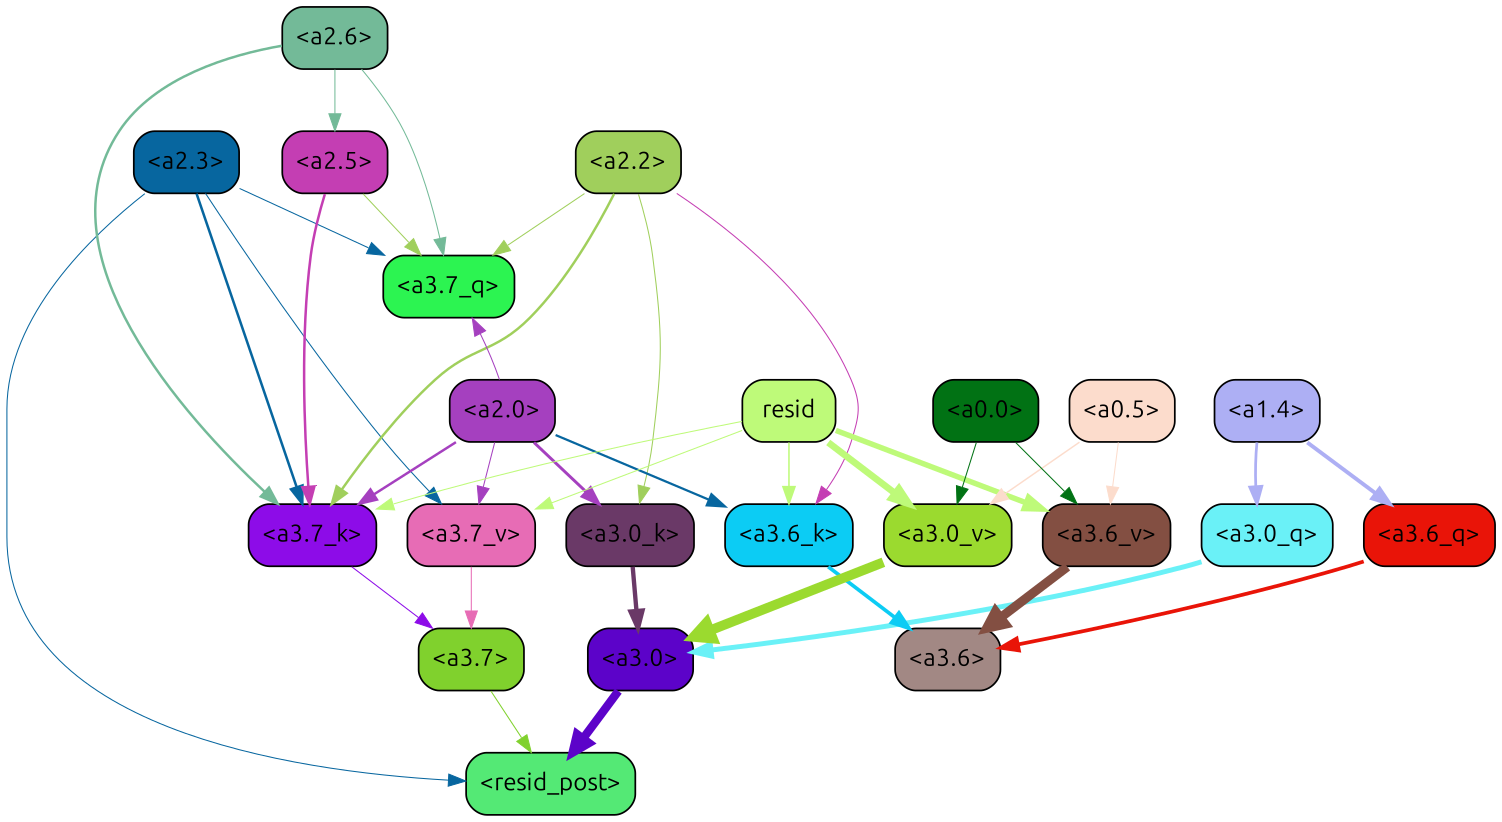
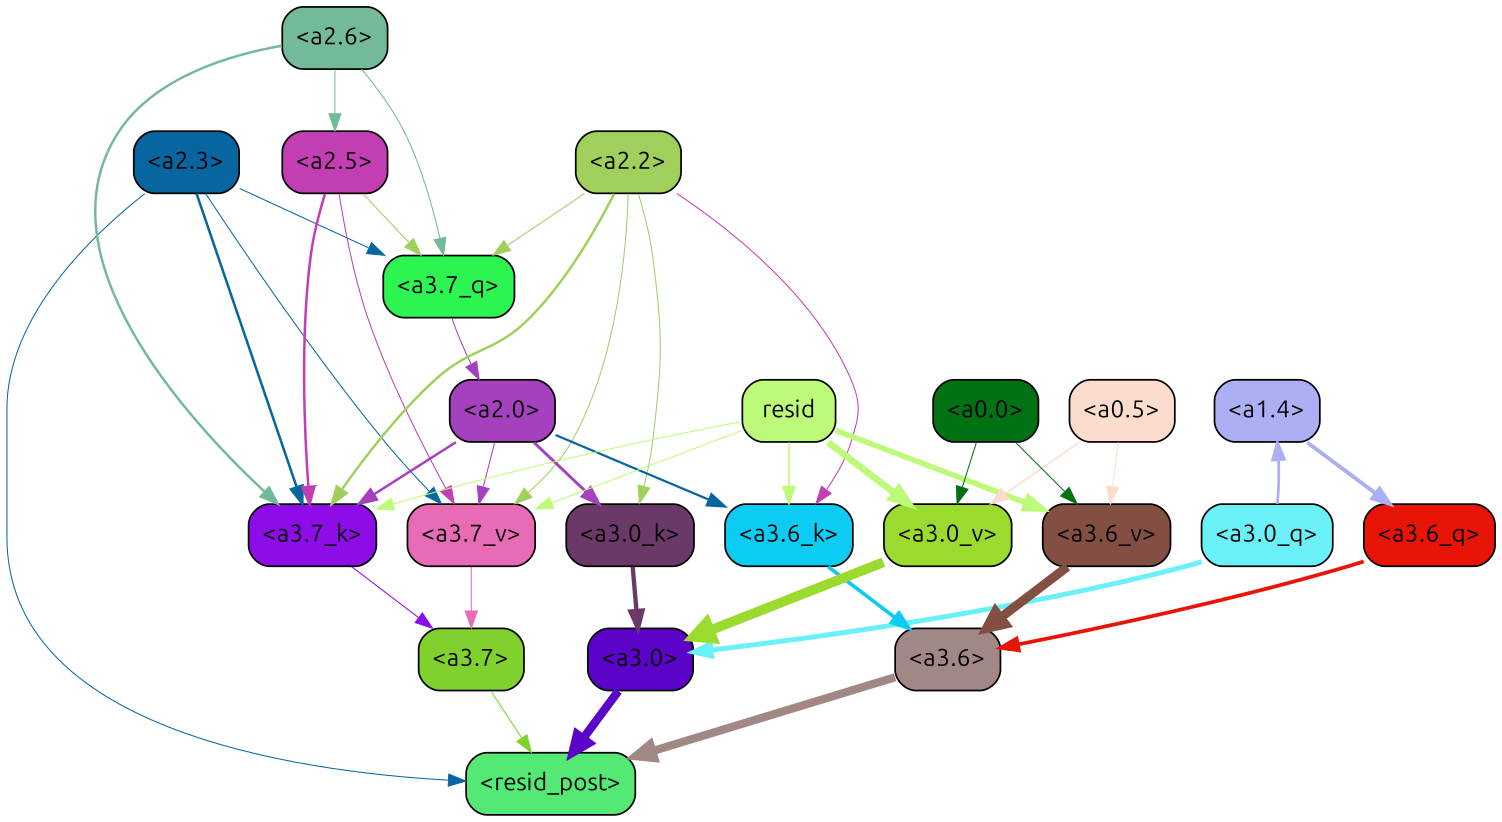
none -> (378, 346)
none -> (606, 354)
(491, 357) -> (461, 341)
(1256, 465) -> (1279, 482)
none -> (774, 714)
